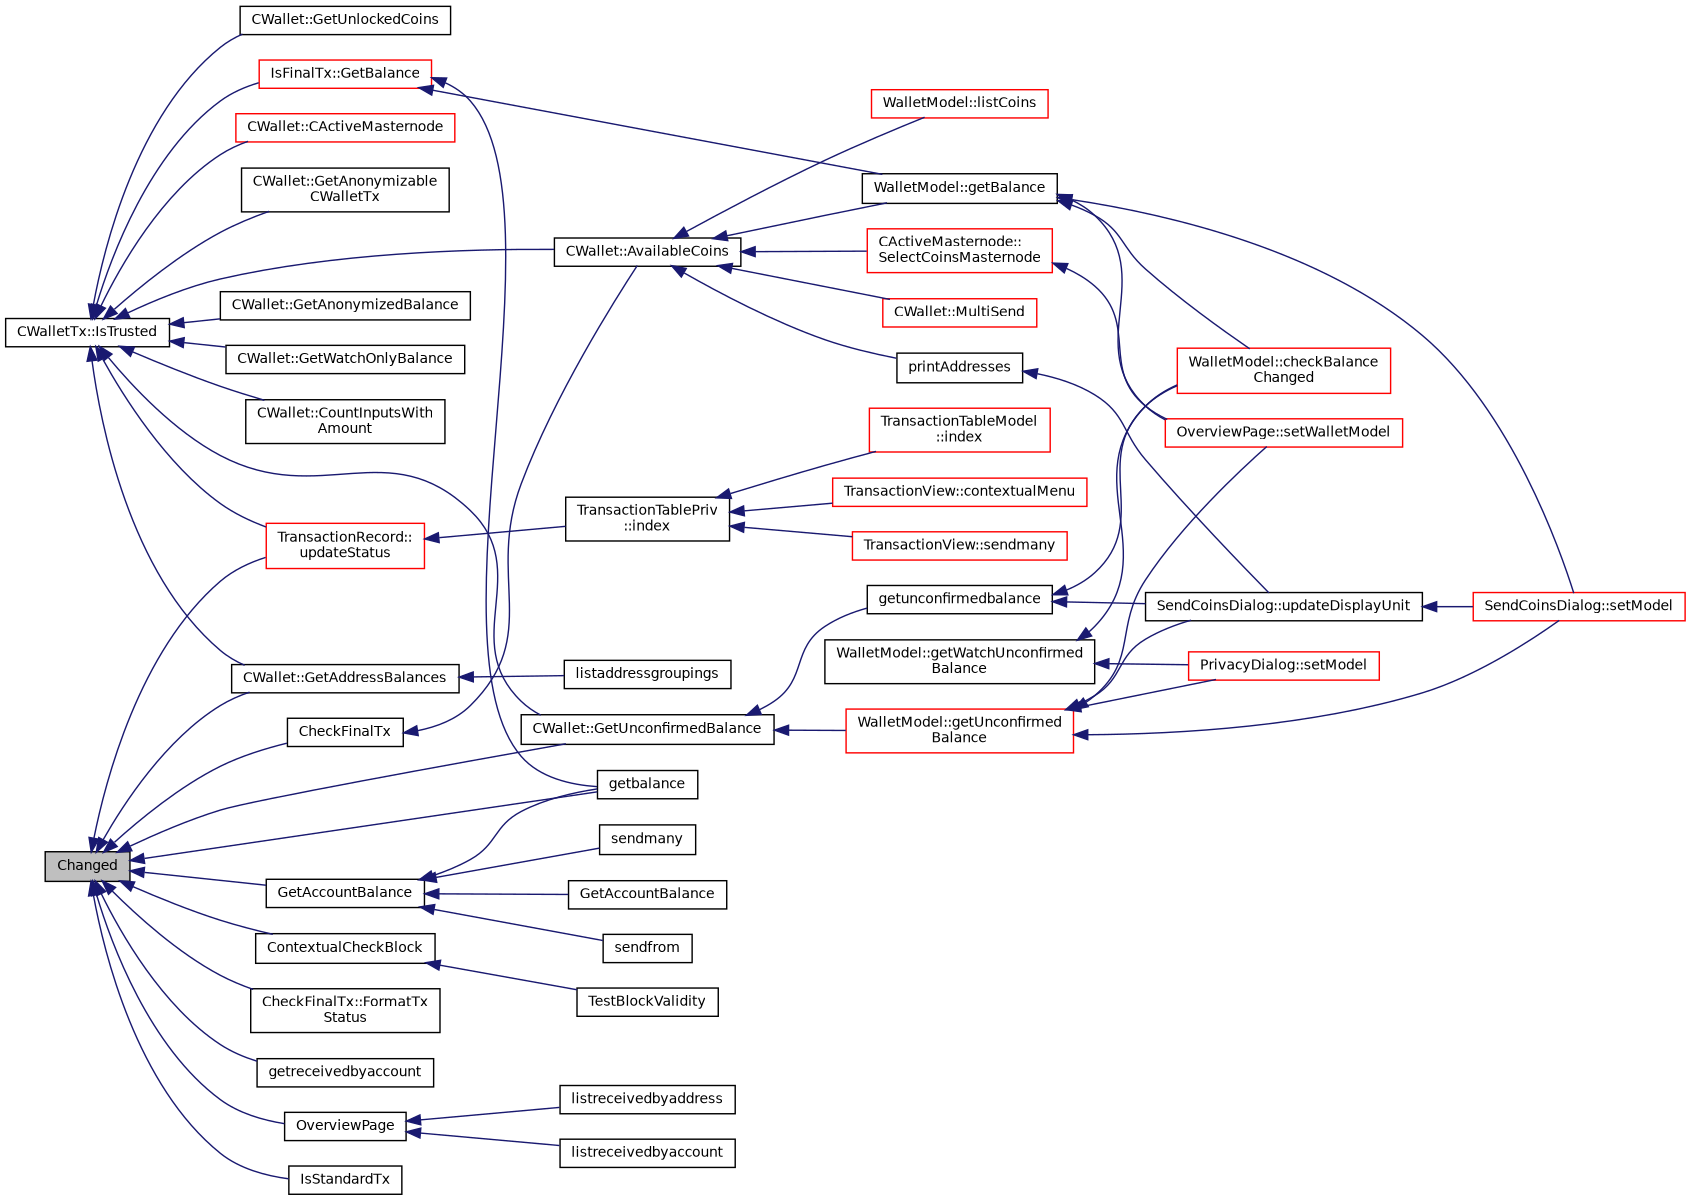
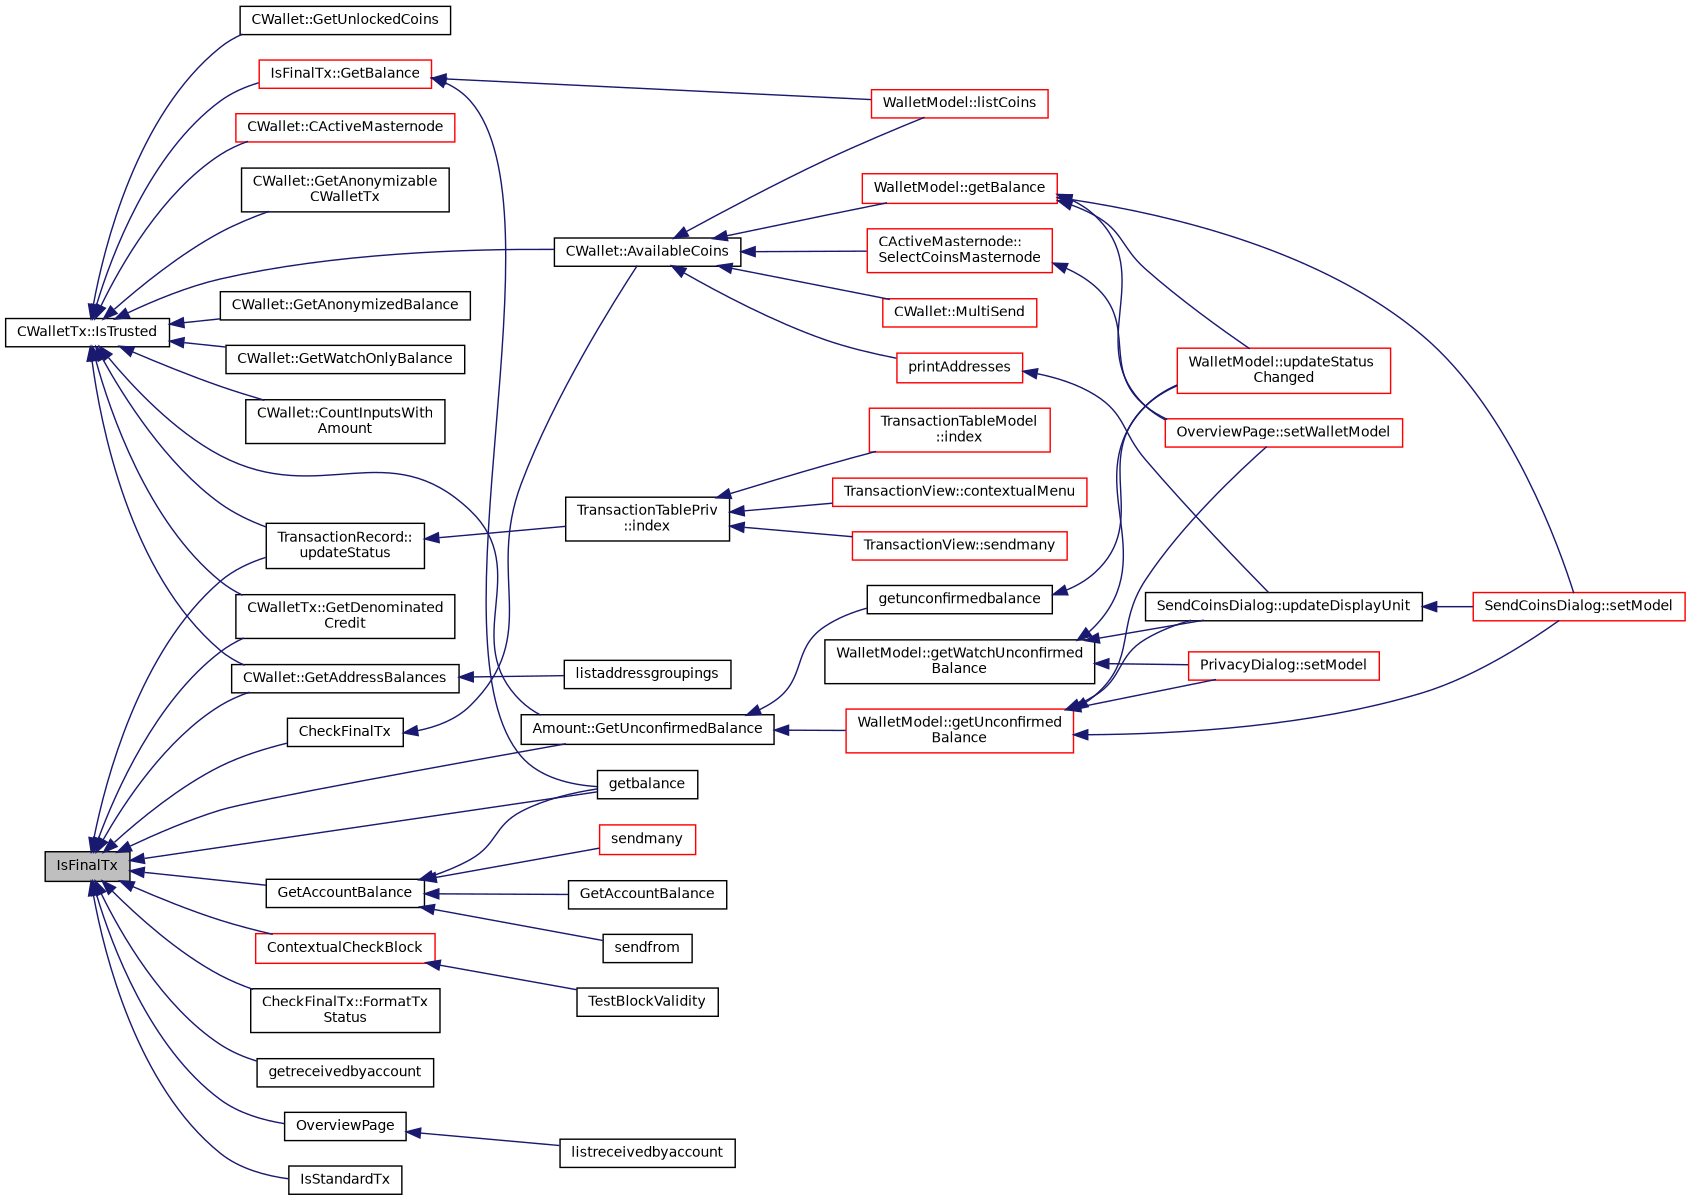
(658, 132) -> (659, 89)
(960, 189) -> (960, 189)
(960, 368) -> (960, 368)
(1284, 371) -> (1284, 371)
(345, 546) -> (345, 546)
(1100, 603) -> (1144, 630)
none -> (345, 617)
(648, 730) -> (648, 730)
(648, 840) -> (648, 840)
(88, 867) -> (88, 867)
(345, 948) -> (345, 948)
(648, 1100) -> none
